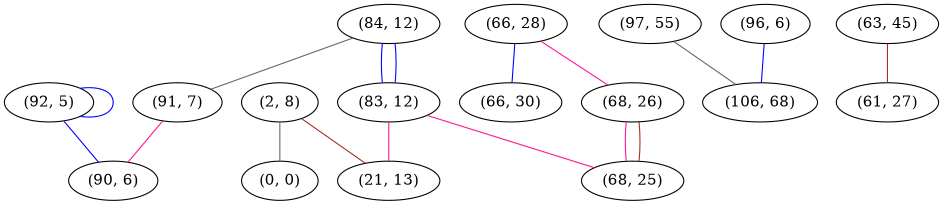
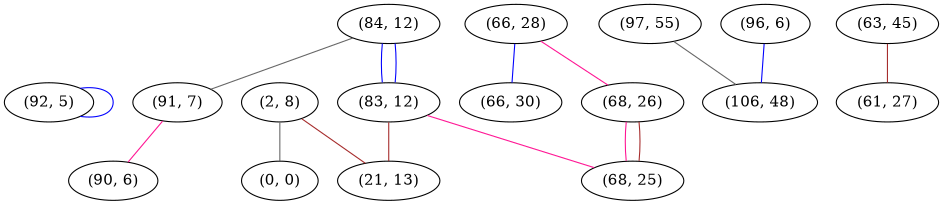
(760, 102) -> (760, 102)
(81, 142) -> none
(389, 142) -> (389, 142)
